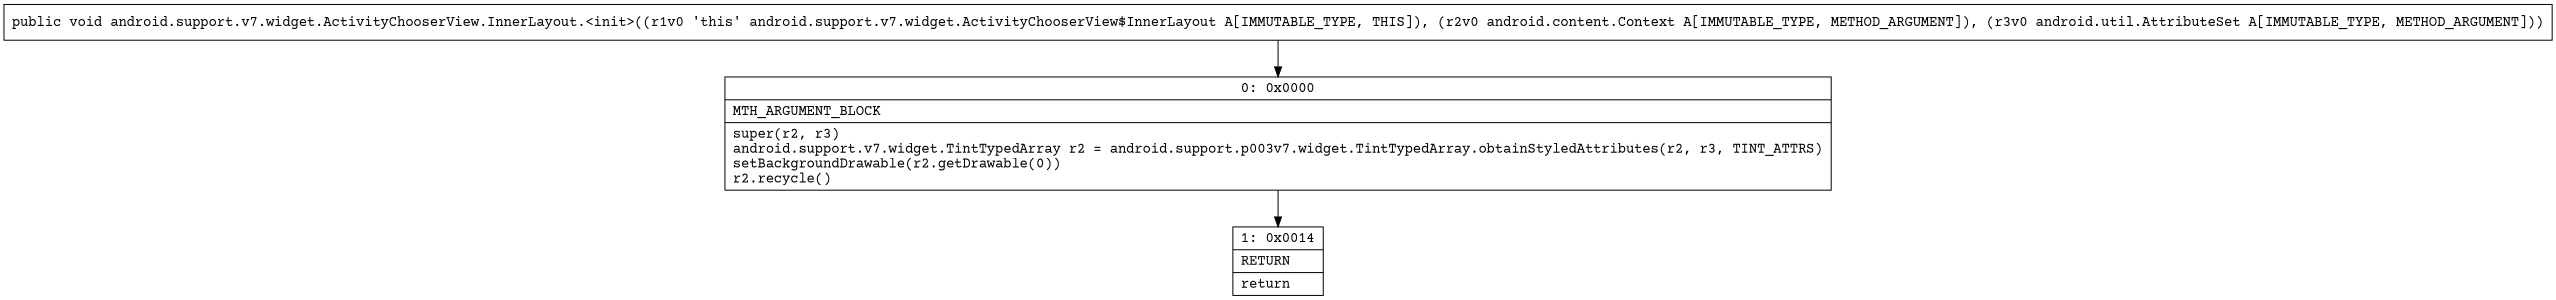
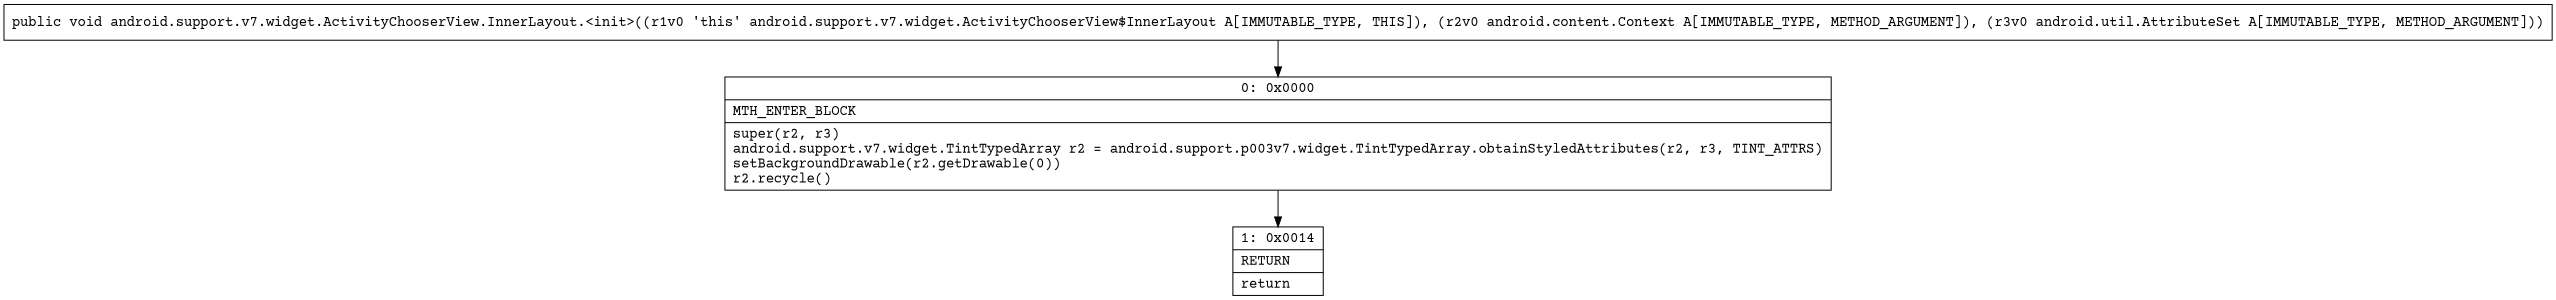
(807, 111) -> (794, 111)
